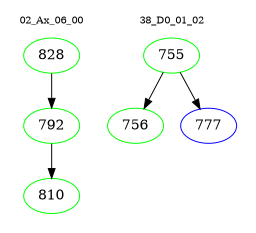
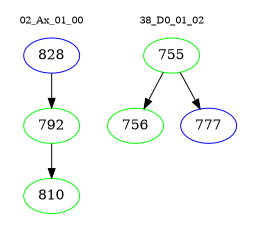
(52, 21) -> (52, 21)
(52, 56) -> (52, 56)
